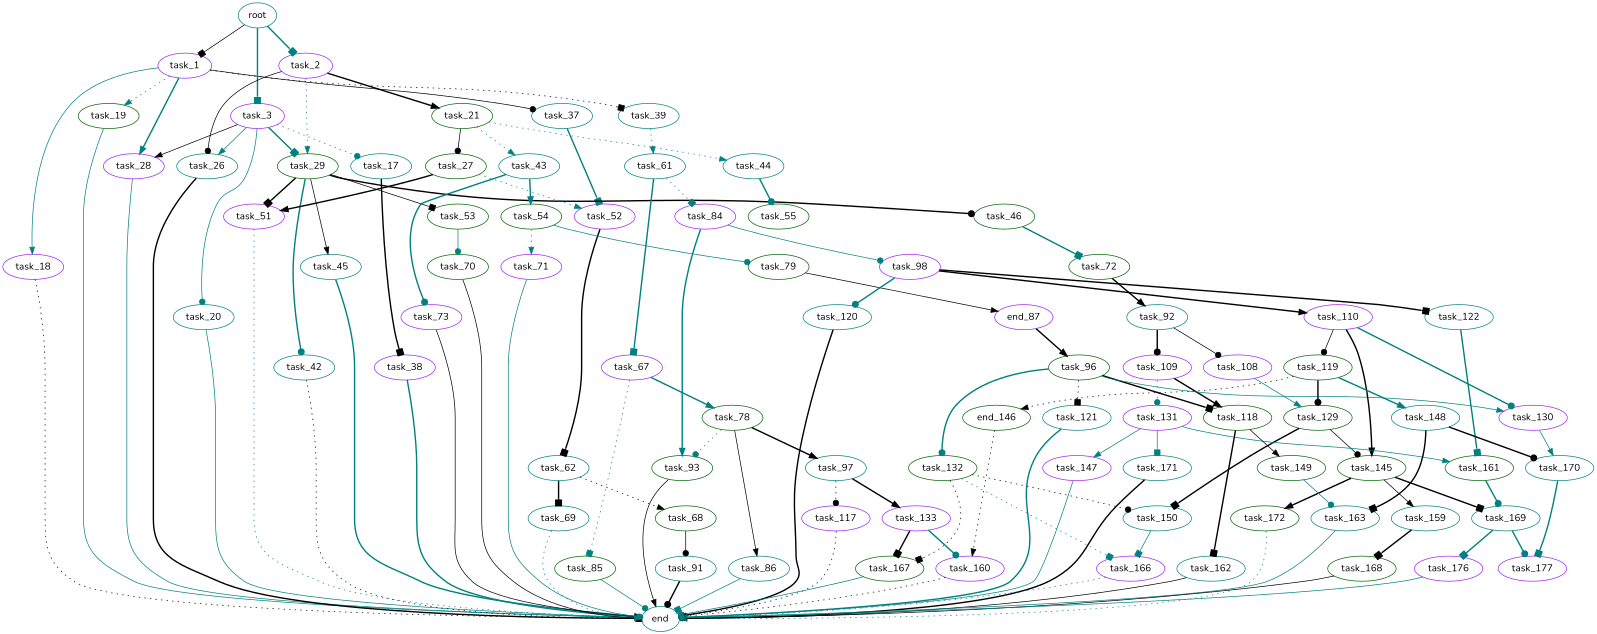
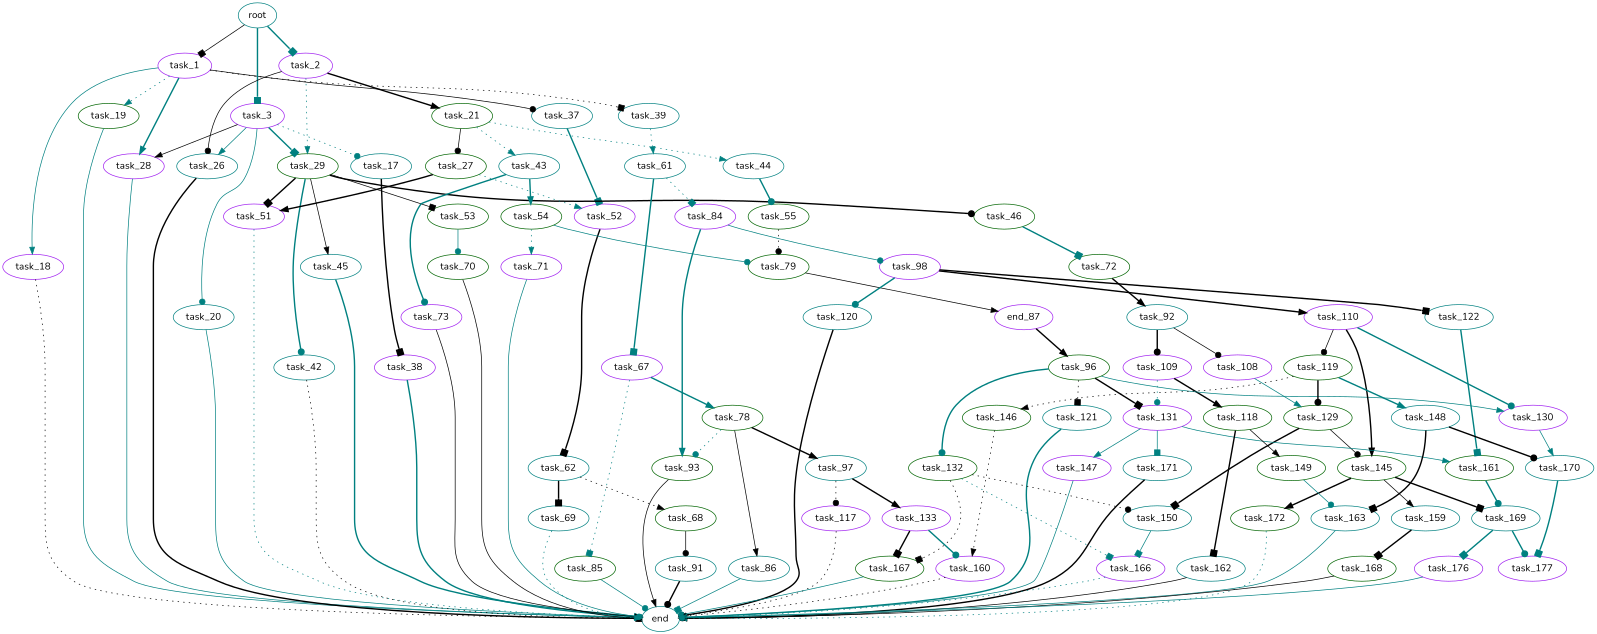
none -> (779, 243)
(1172, 397) -> (1114, 390)
(997, 418) -> (997, 418)
